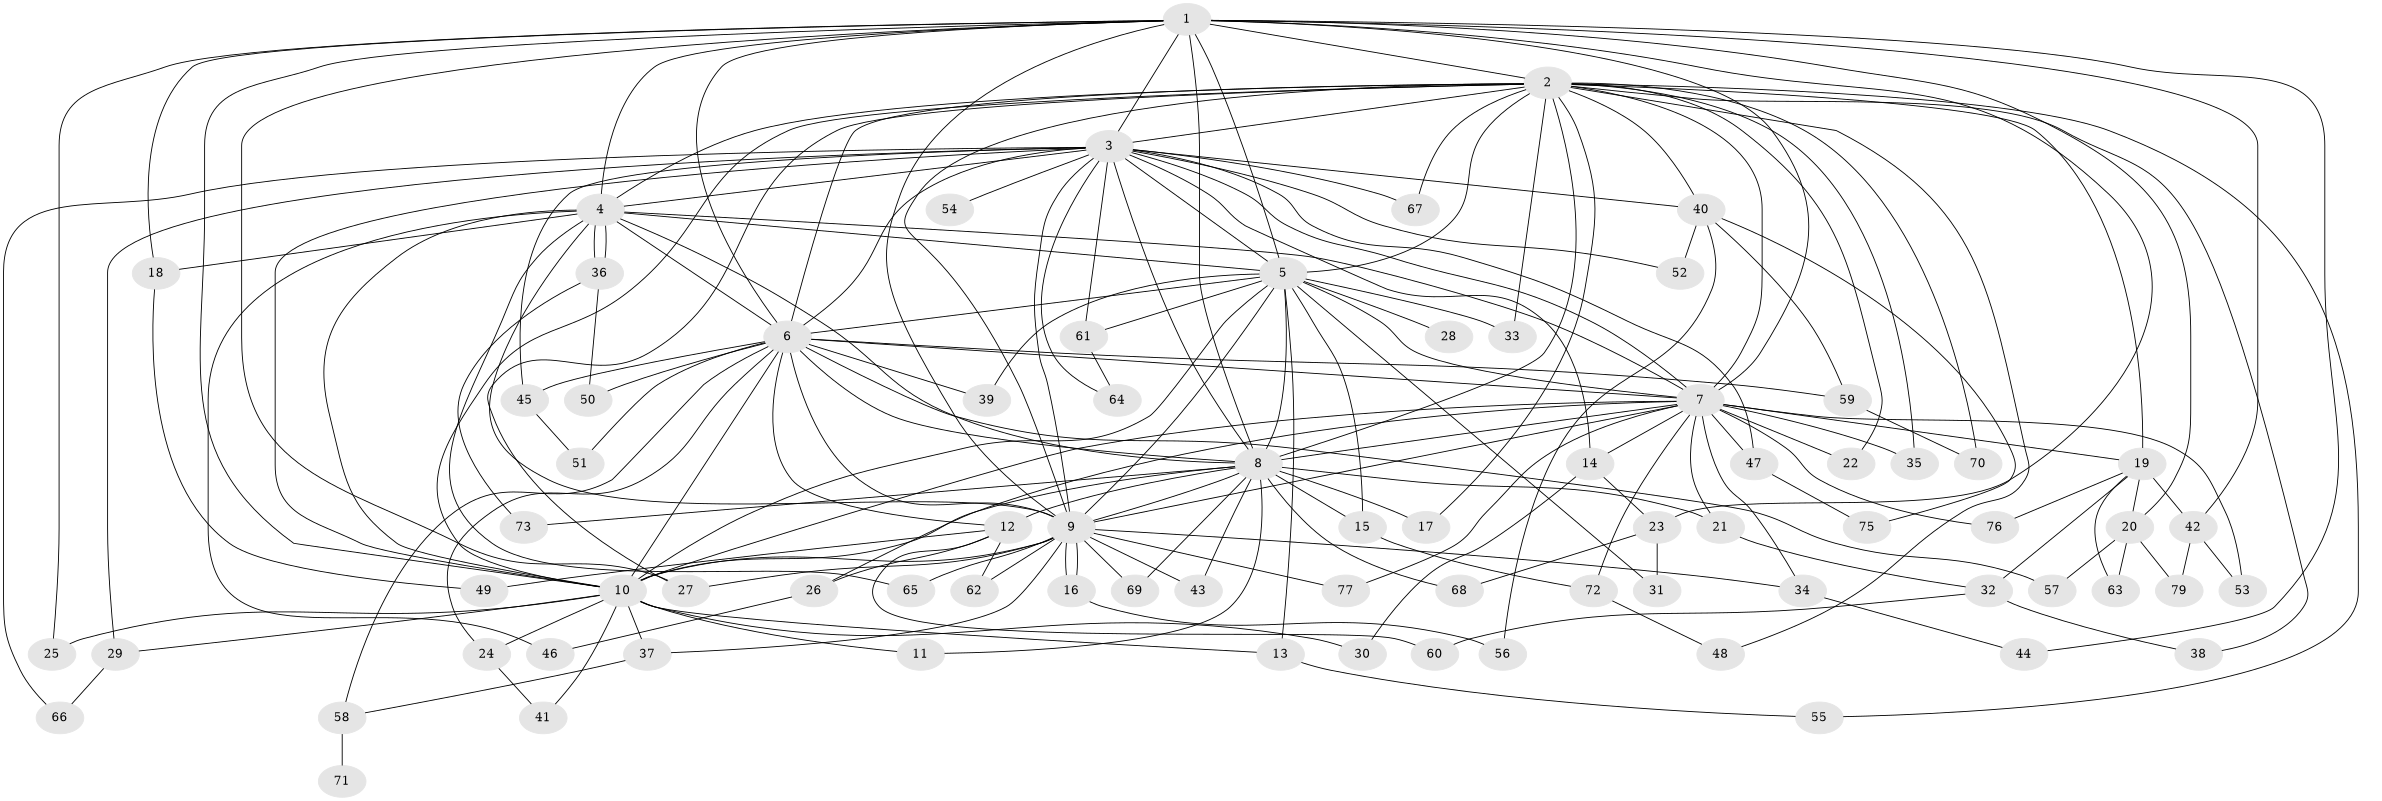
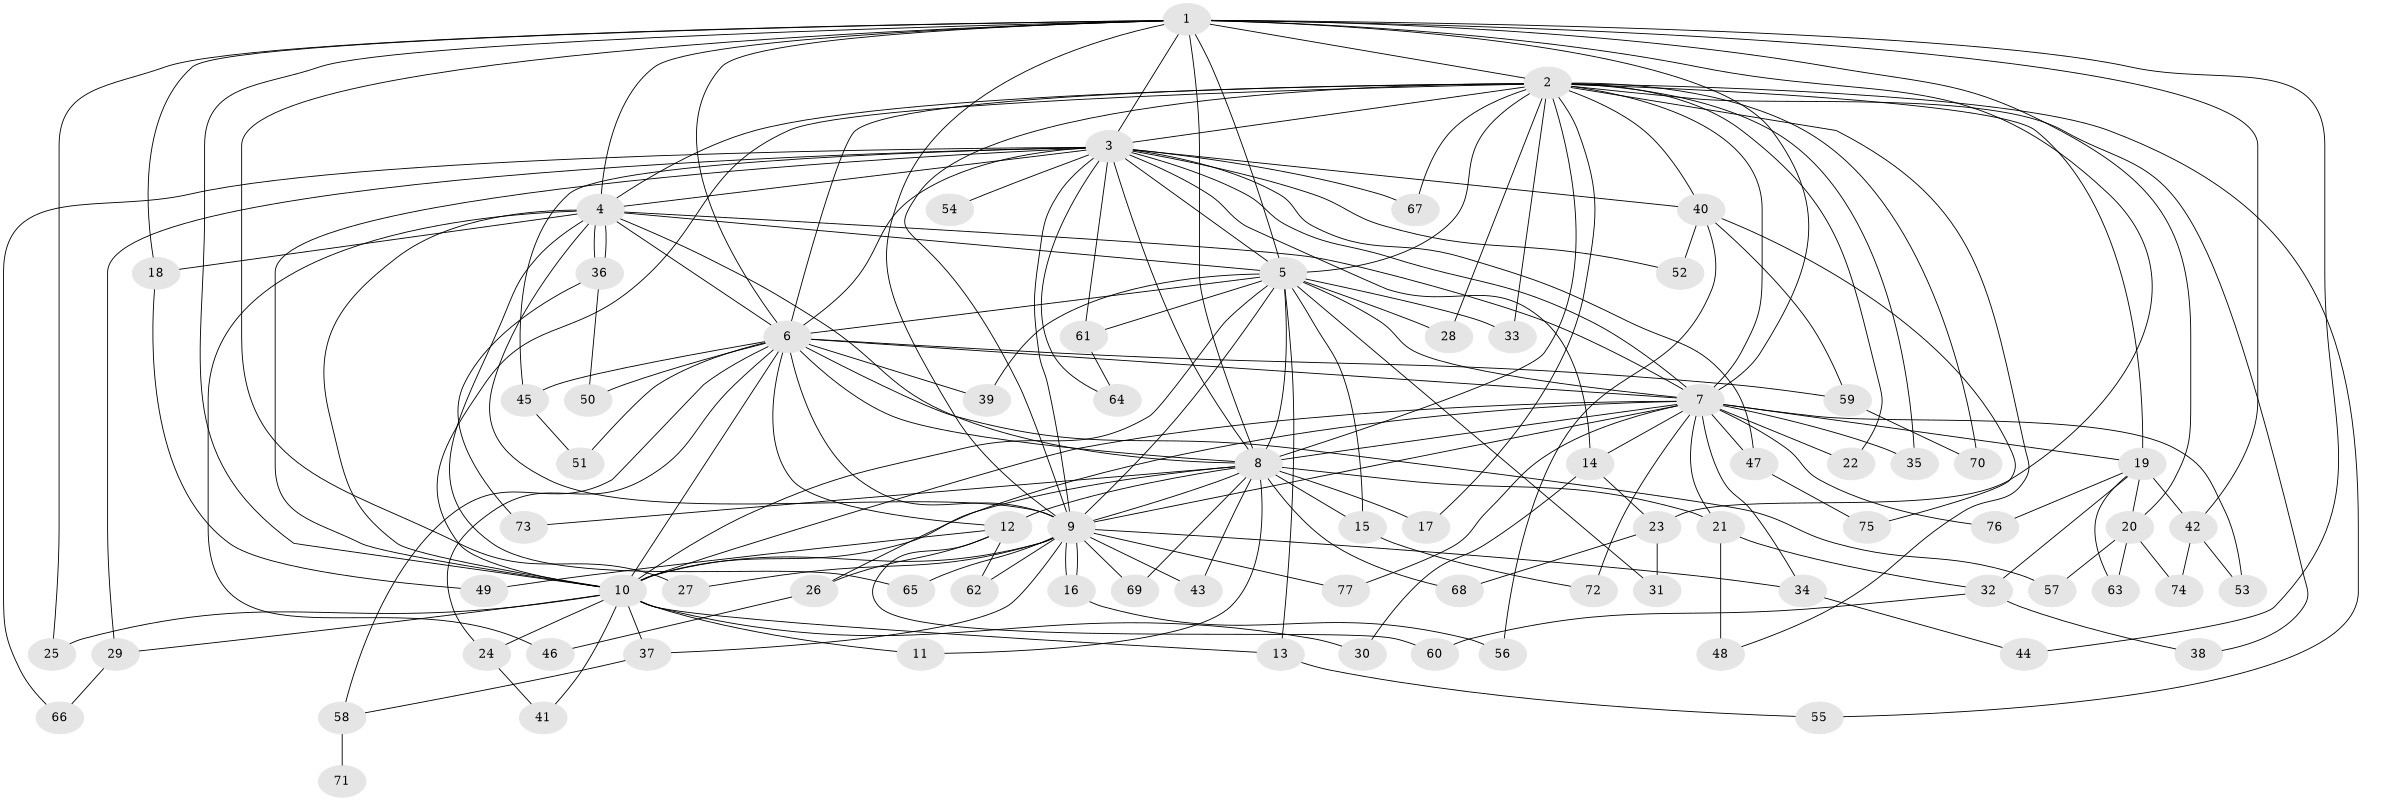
(815, 145) -> (1498, 210)
(2179, 591) -> (2179, 591)
(1657, 623) -> (1721, 591)
